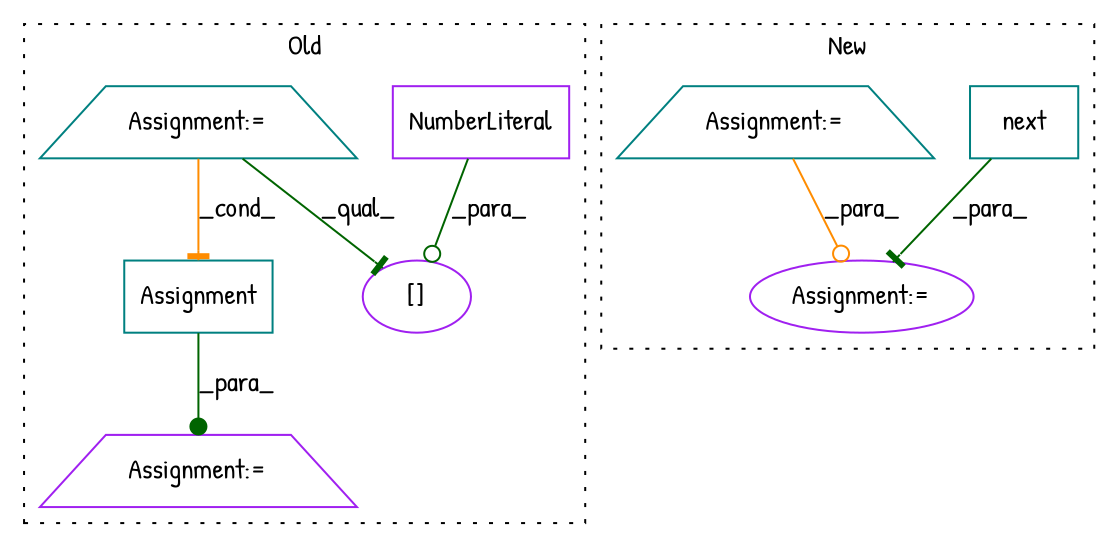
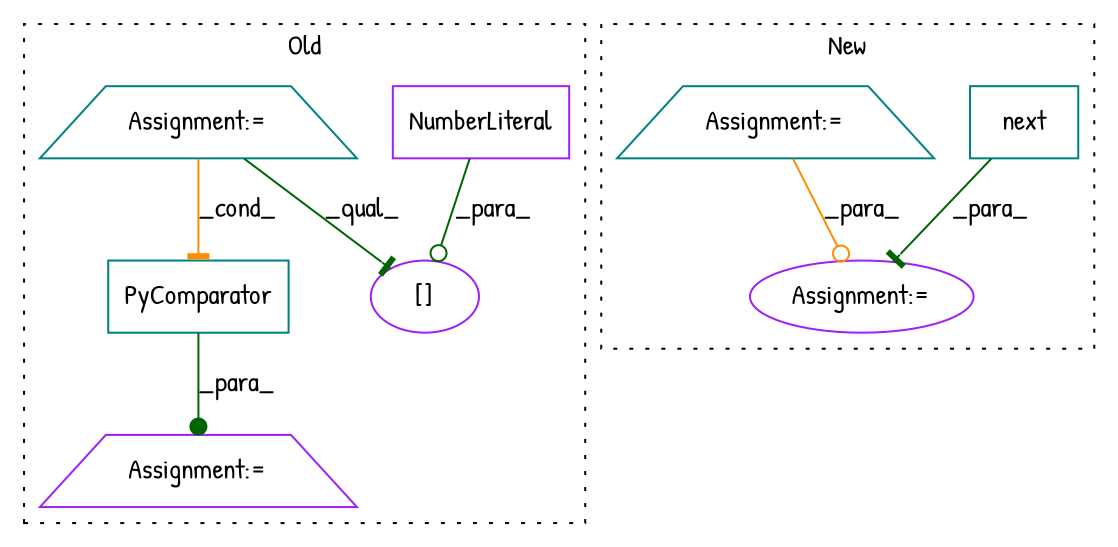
(198, 297) -> (198, 297)
